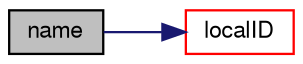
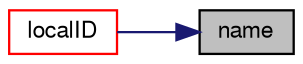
(133, 32) -> (147, 32)
